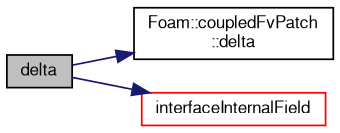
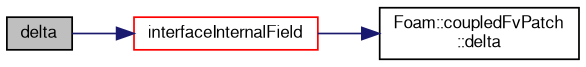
(95, 61) -> (340, 34)
